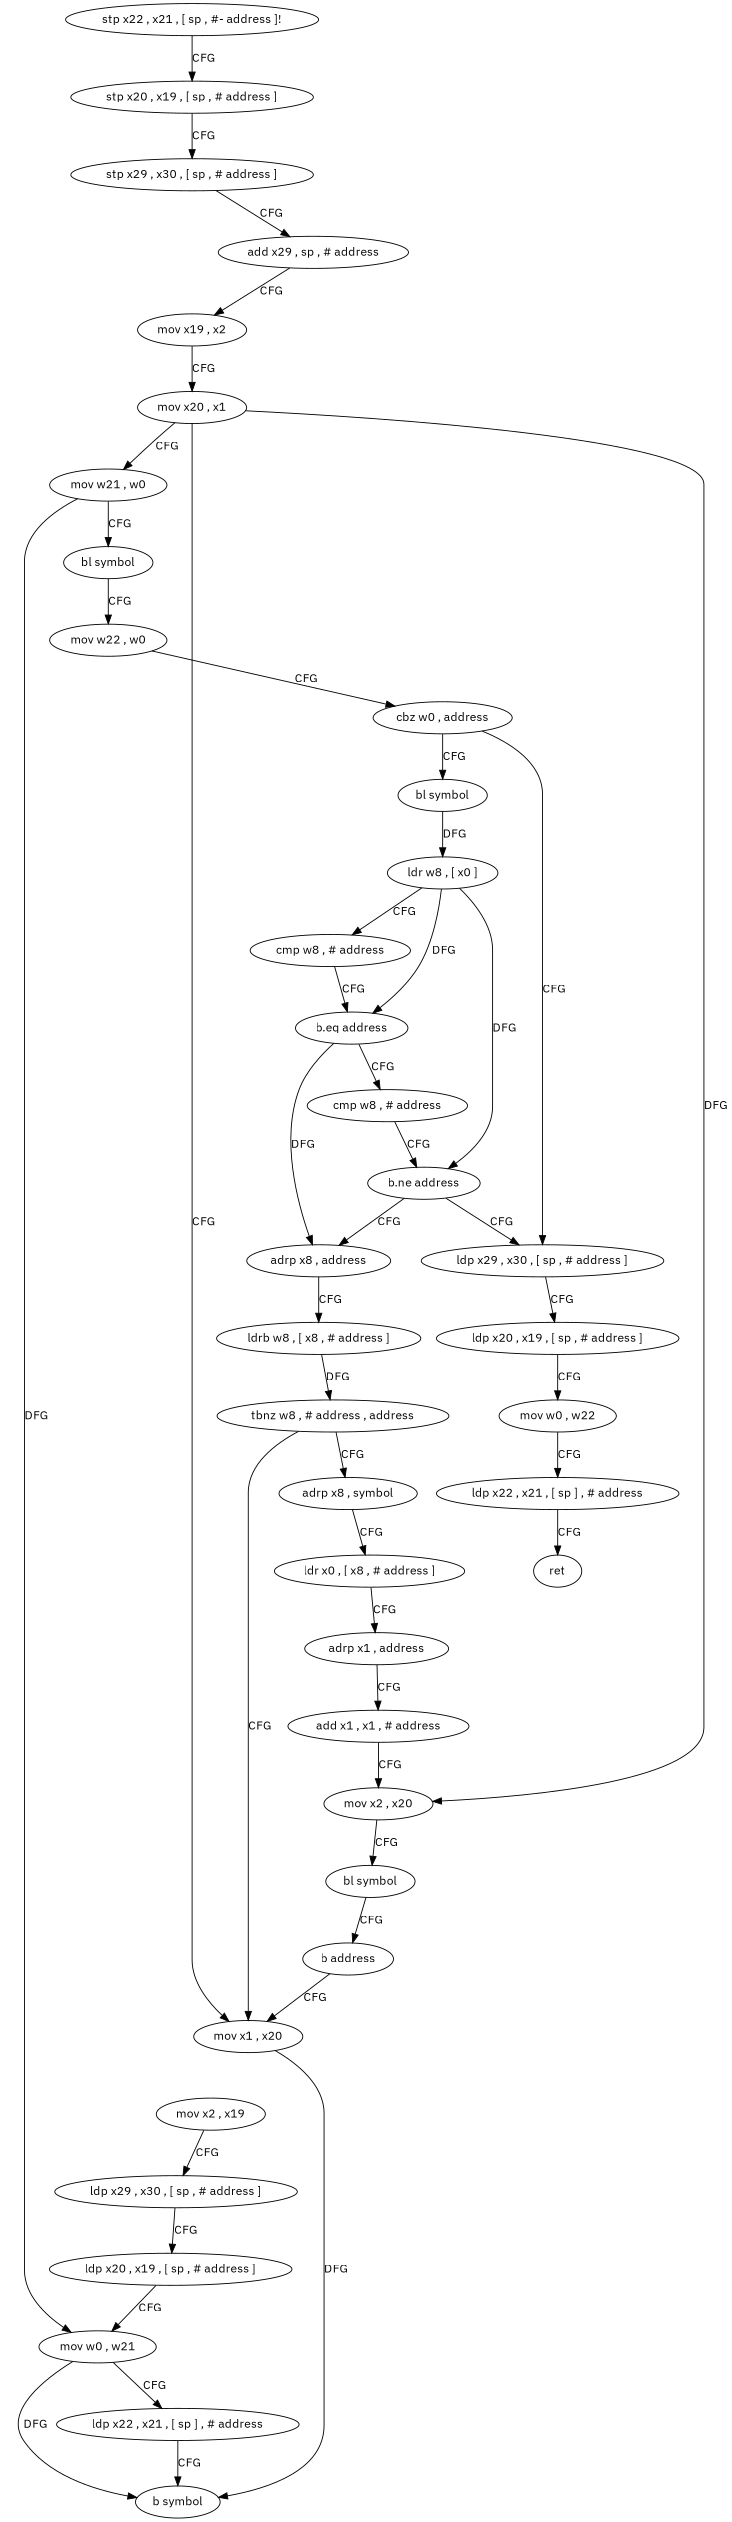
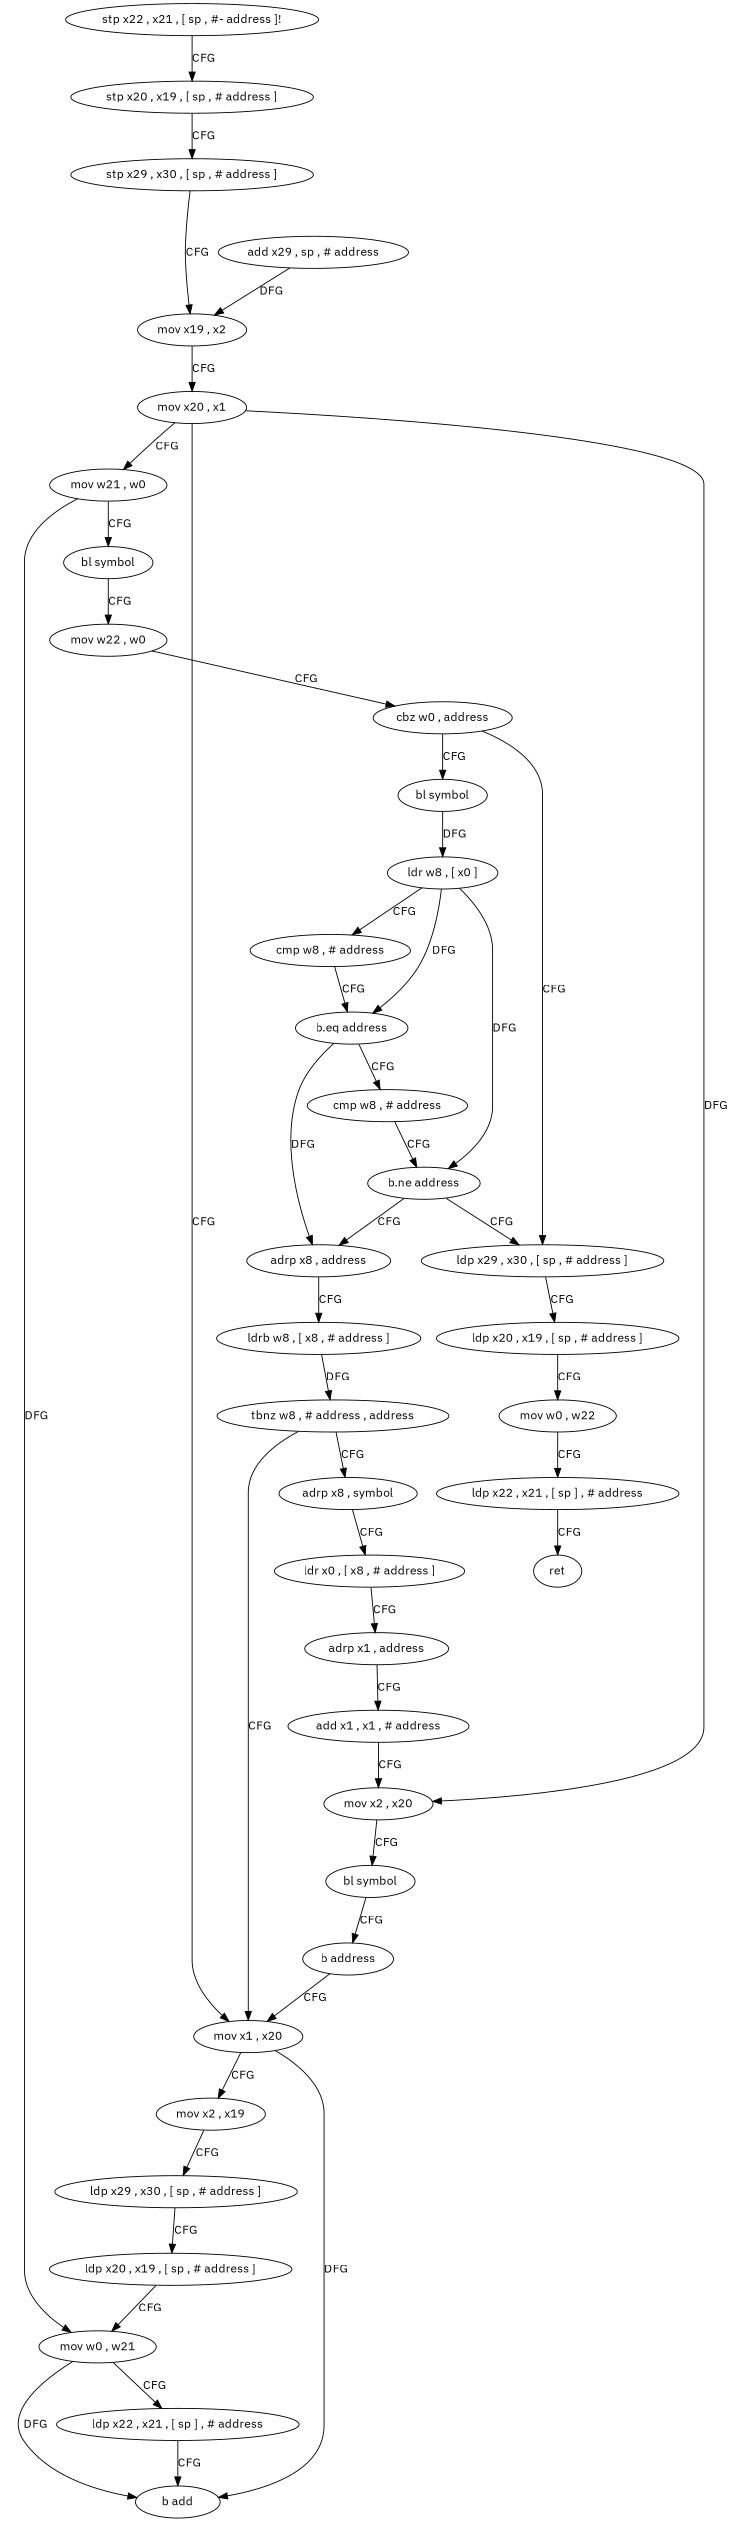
(249, 211) -> (185, 248)
(272, 291) -> (272, 291)
none -> (232, 2071)
(178, 2502) -> (178, 2502)
